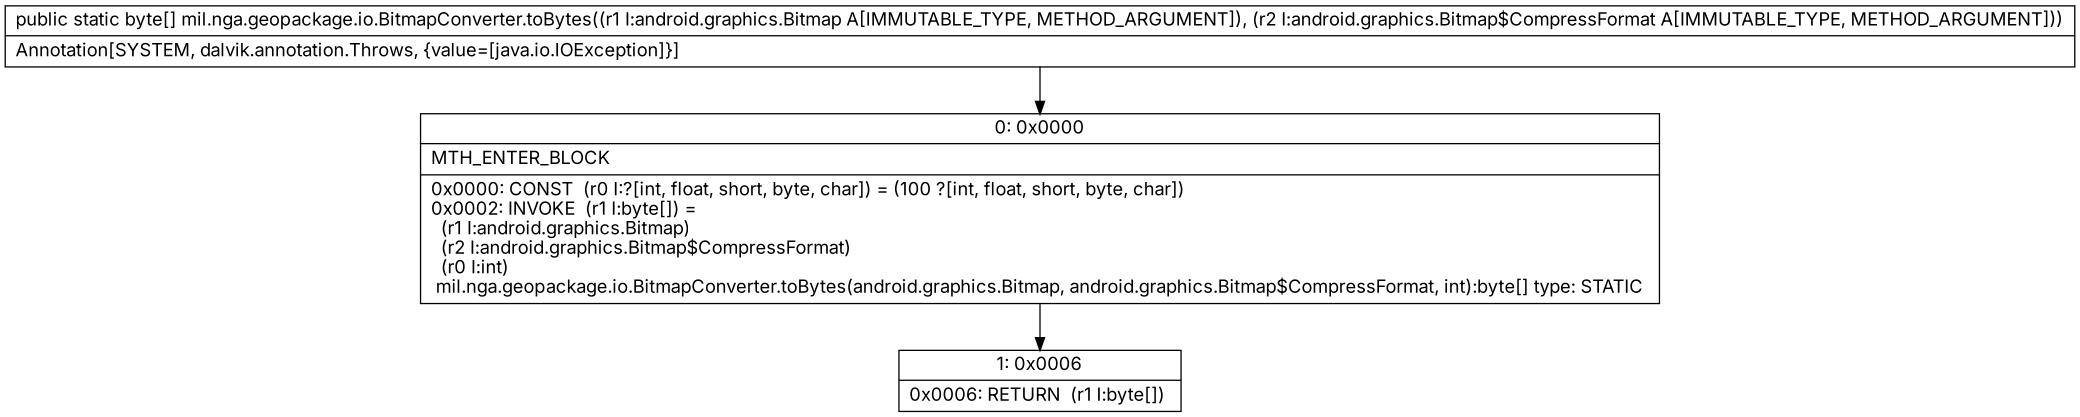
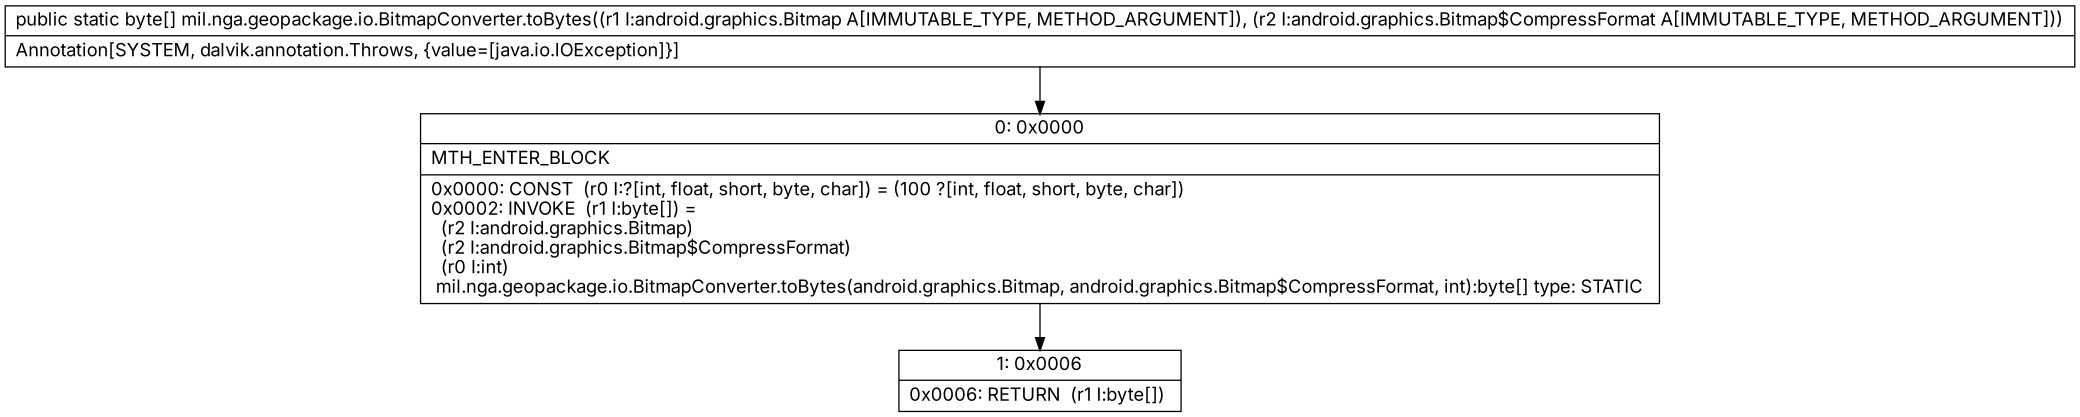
(561, 229) -> (562, 229)
